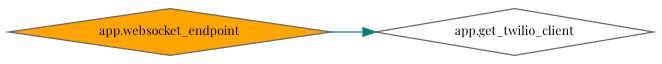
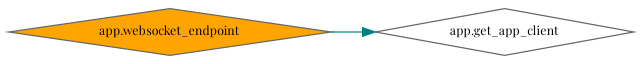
(514, 32) -> (505, 32)
